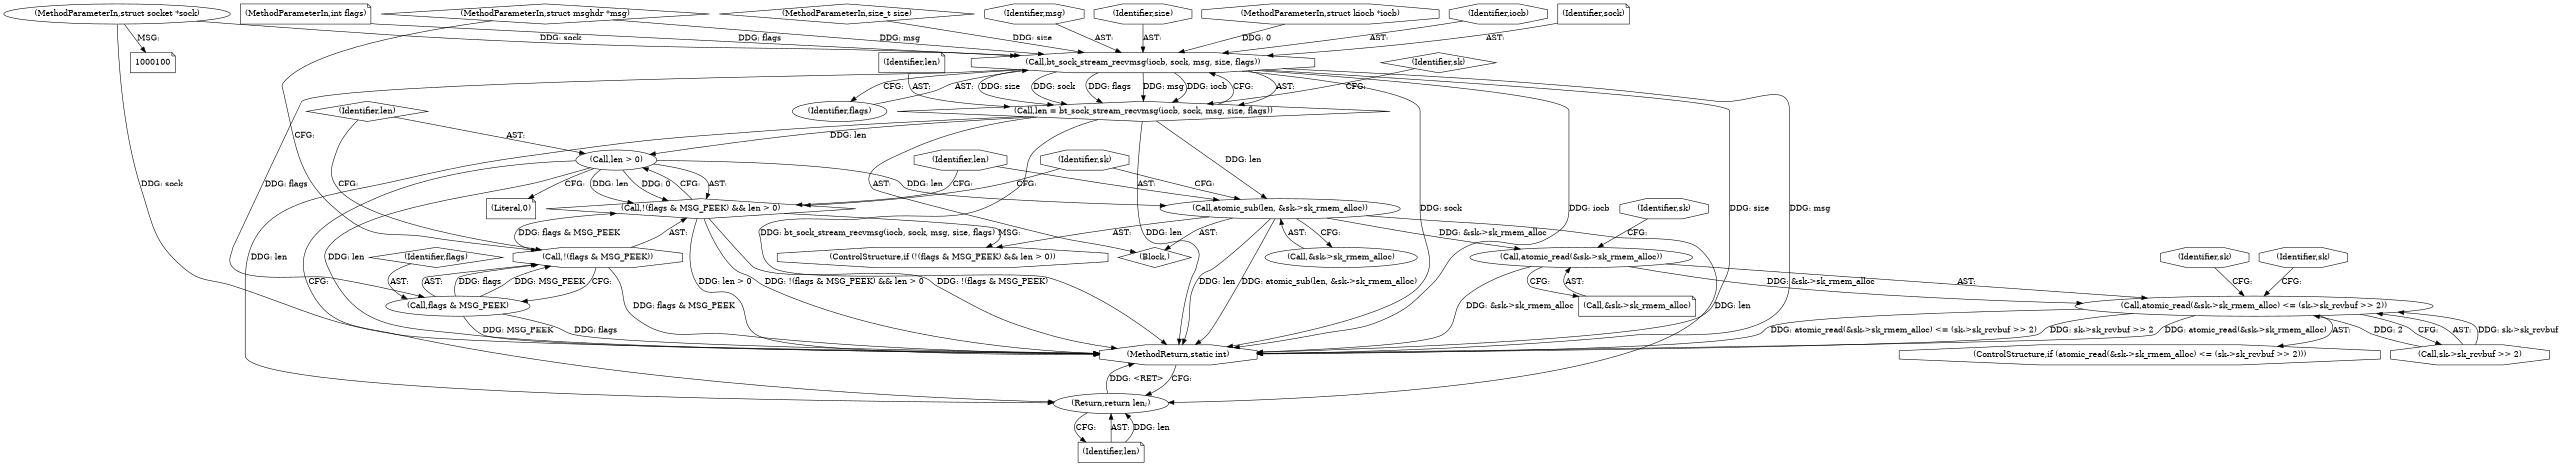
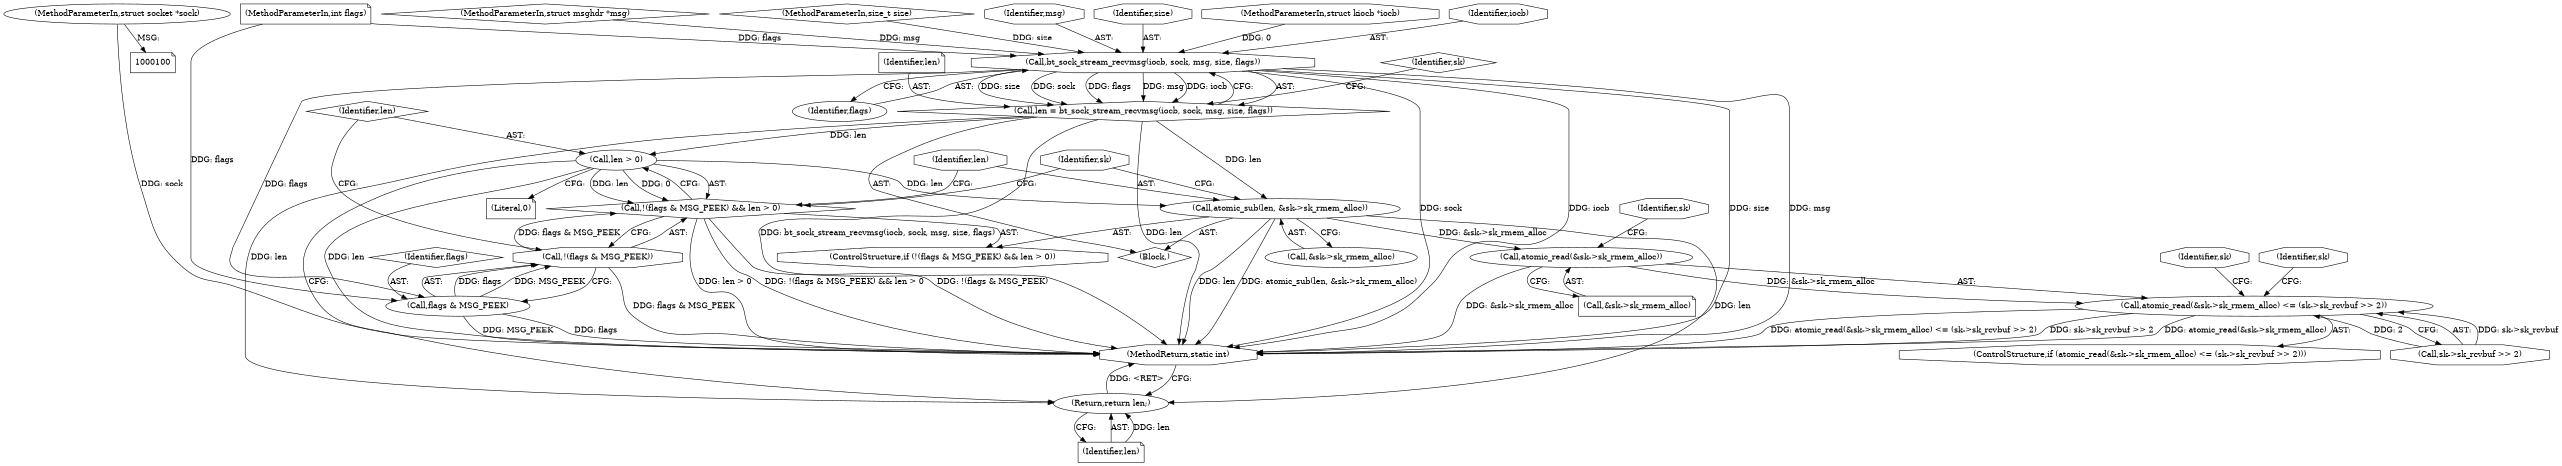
(1594, 14) -> none
(605, 45) -> none
(295, 143) -> (636, 226)
none -> (191, 222)
(1011, 233) -> (1011, 233)
